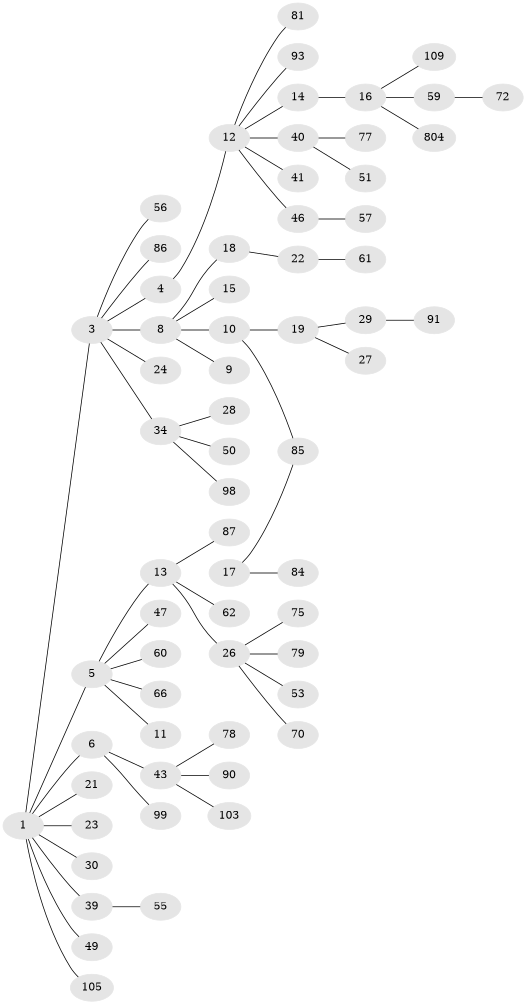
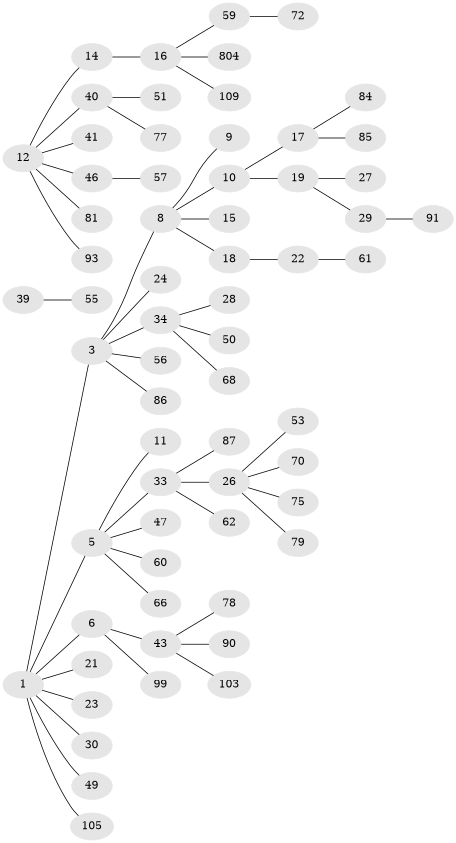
(161, 290) -> none
(272, 387) -> (264, 158)
(229, 492) -> (229, 381)
(161, 573) -> (161, 482)
(55, 868) -> none
